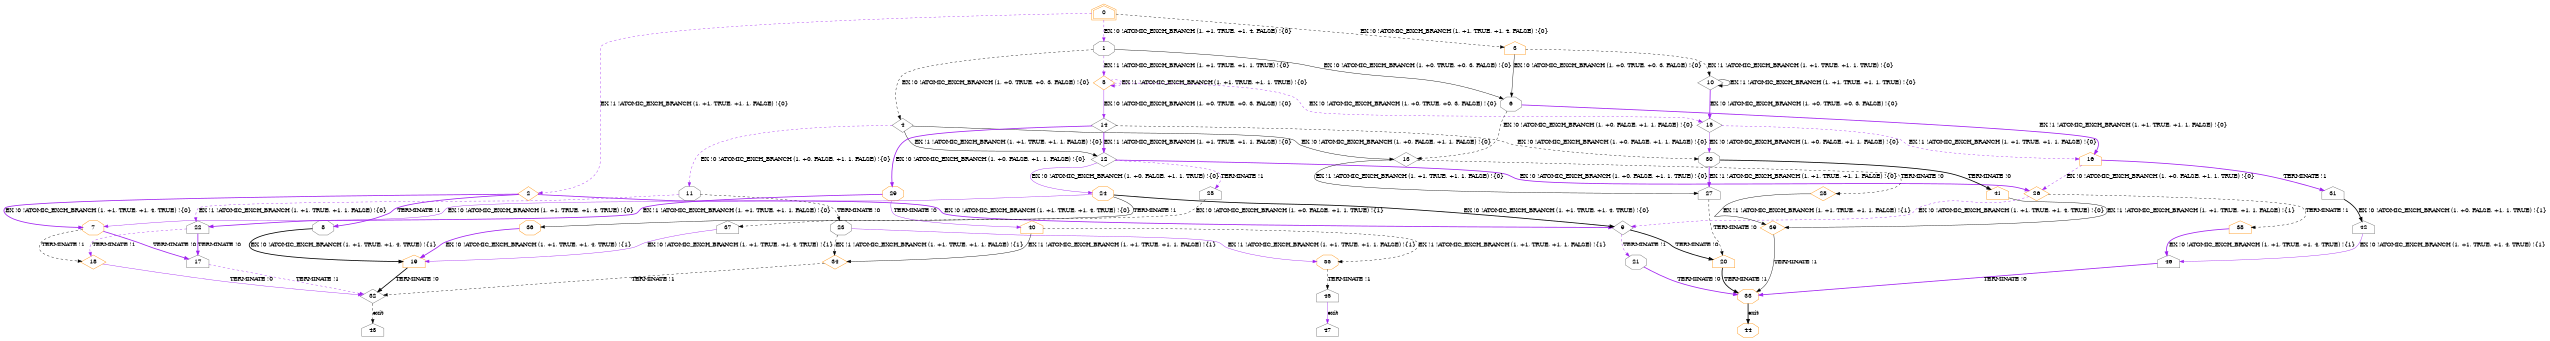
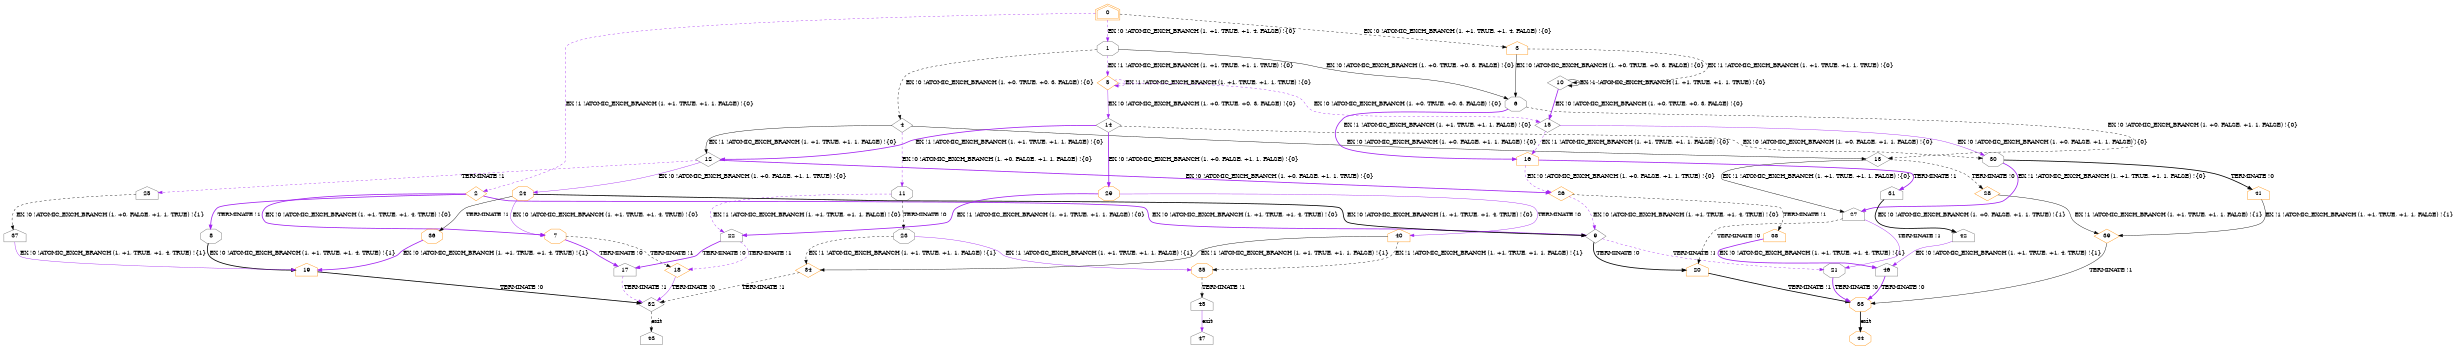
none -> (1898, 253)
